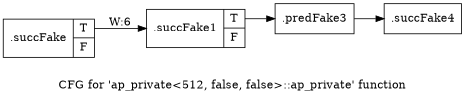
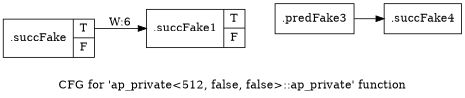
(256, 19) -> none
